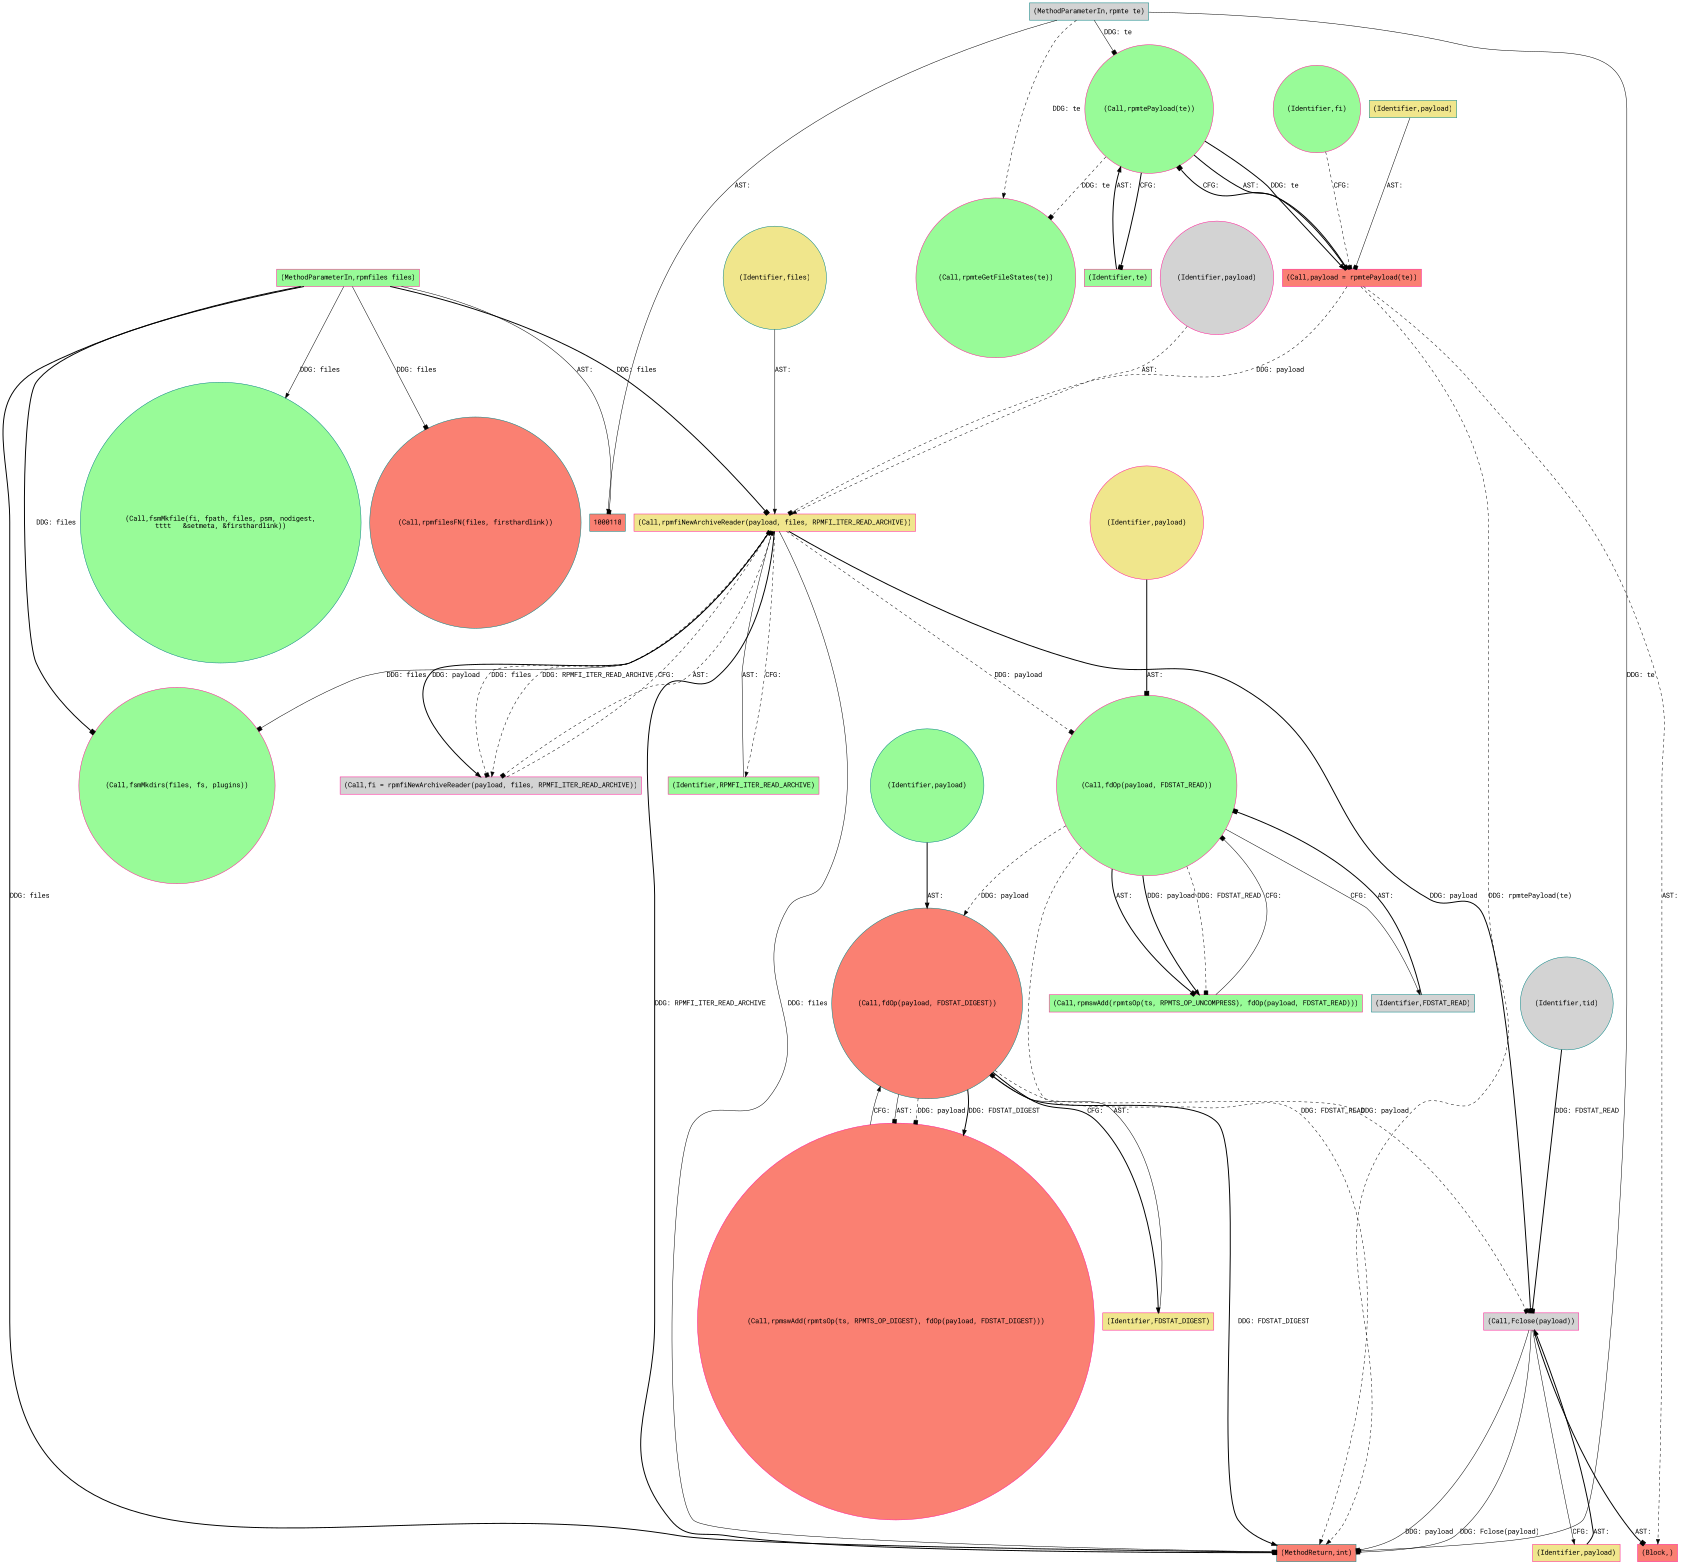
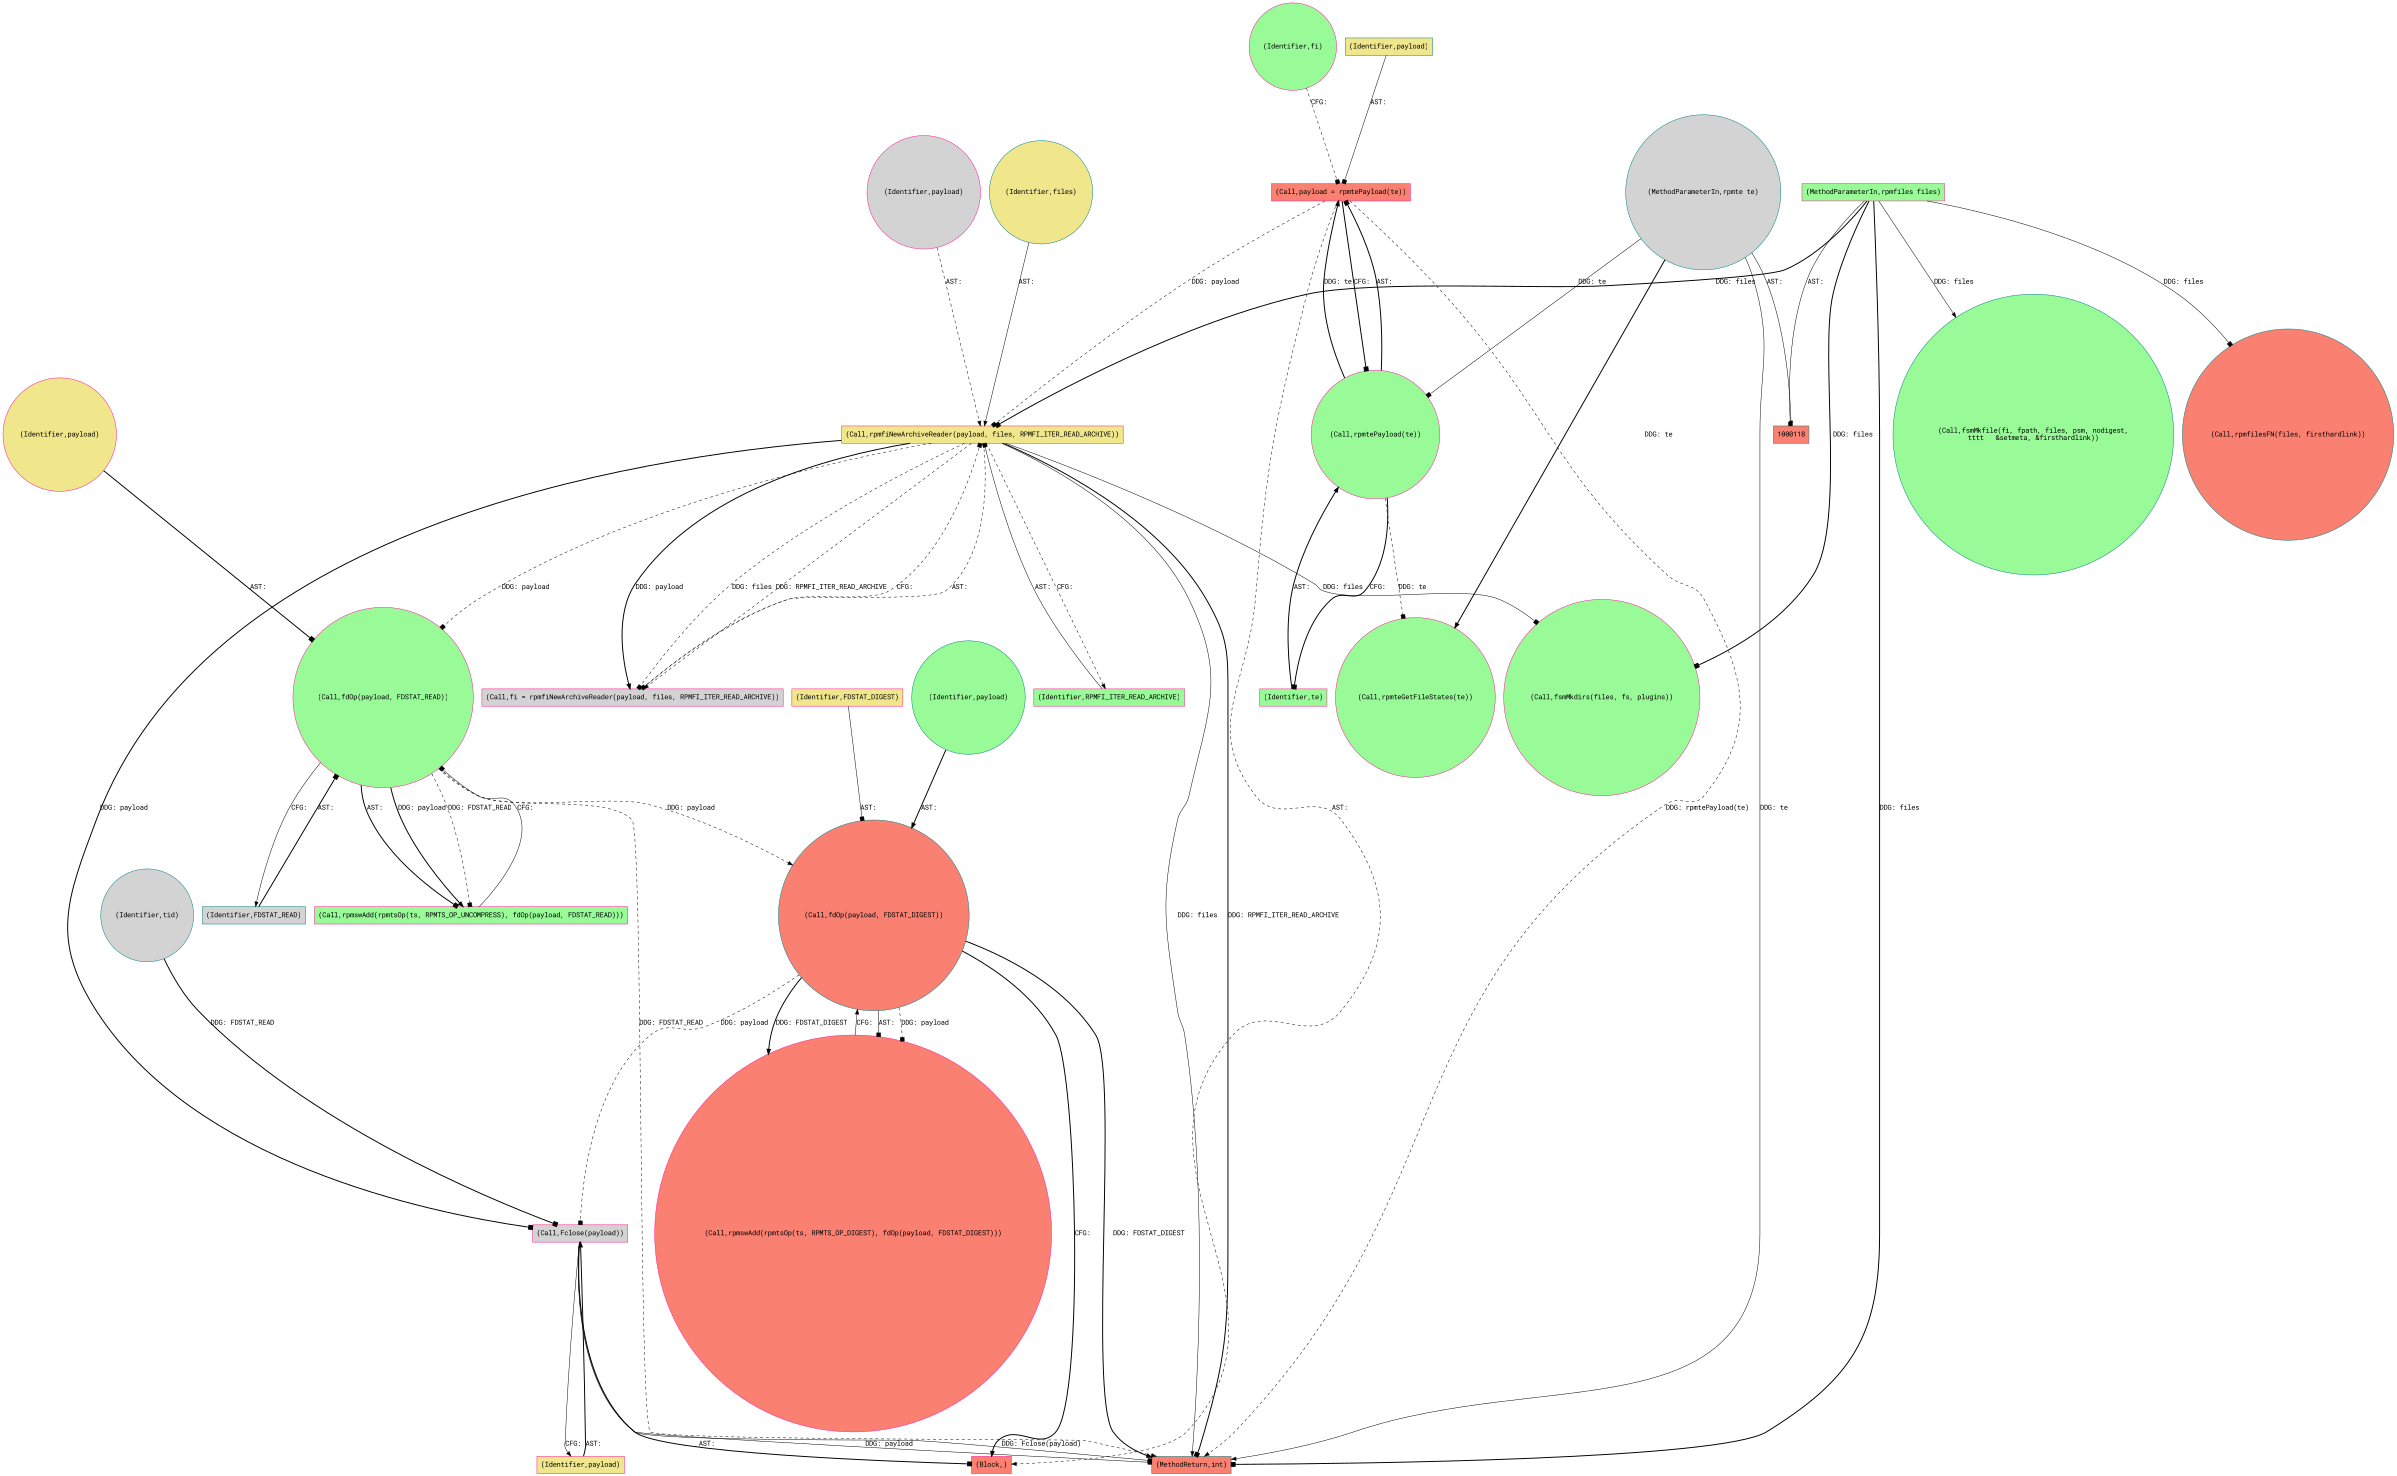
(1089, 12) -> (1703, 192)
(1027, 100) -> (1561, 442)
(1121, 1155) -> (1074, 1207)
